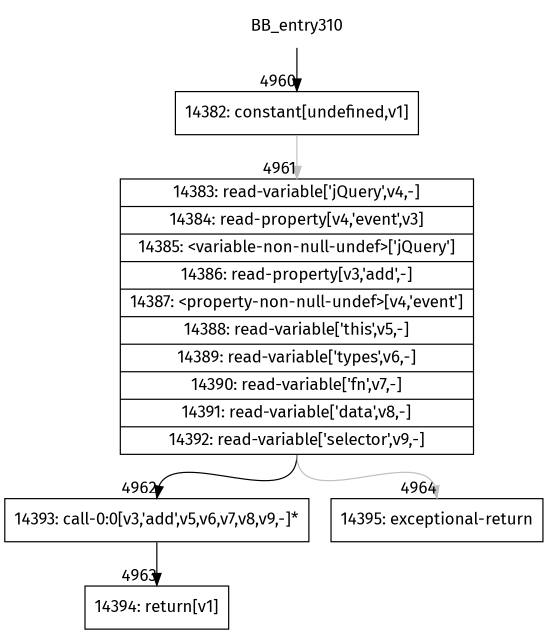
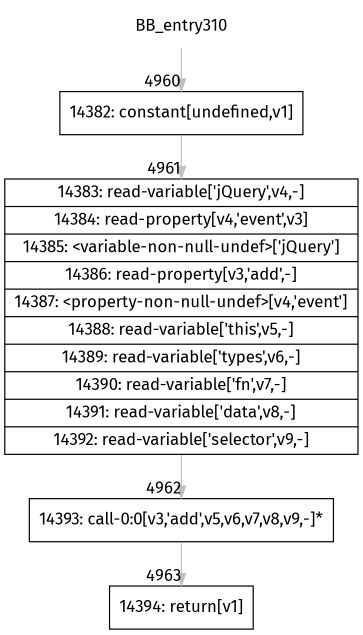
(297, 63) -> (181, 63)
(233, 477) -> (181, 470)
(437, 520) -> none
(157, 558) -> (181, 558)
